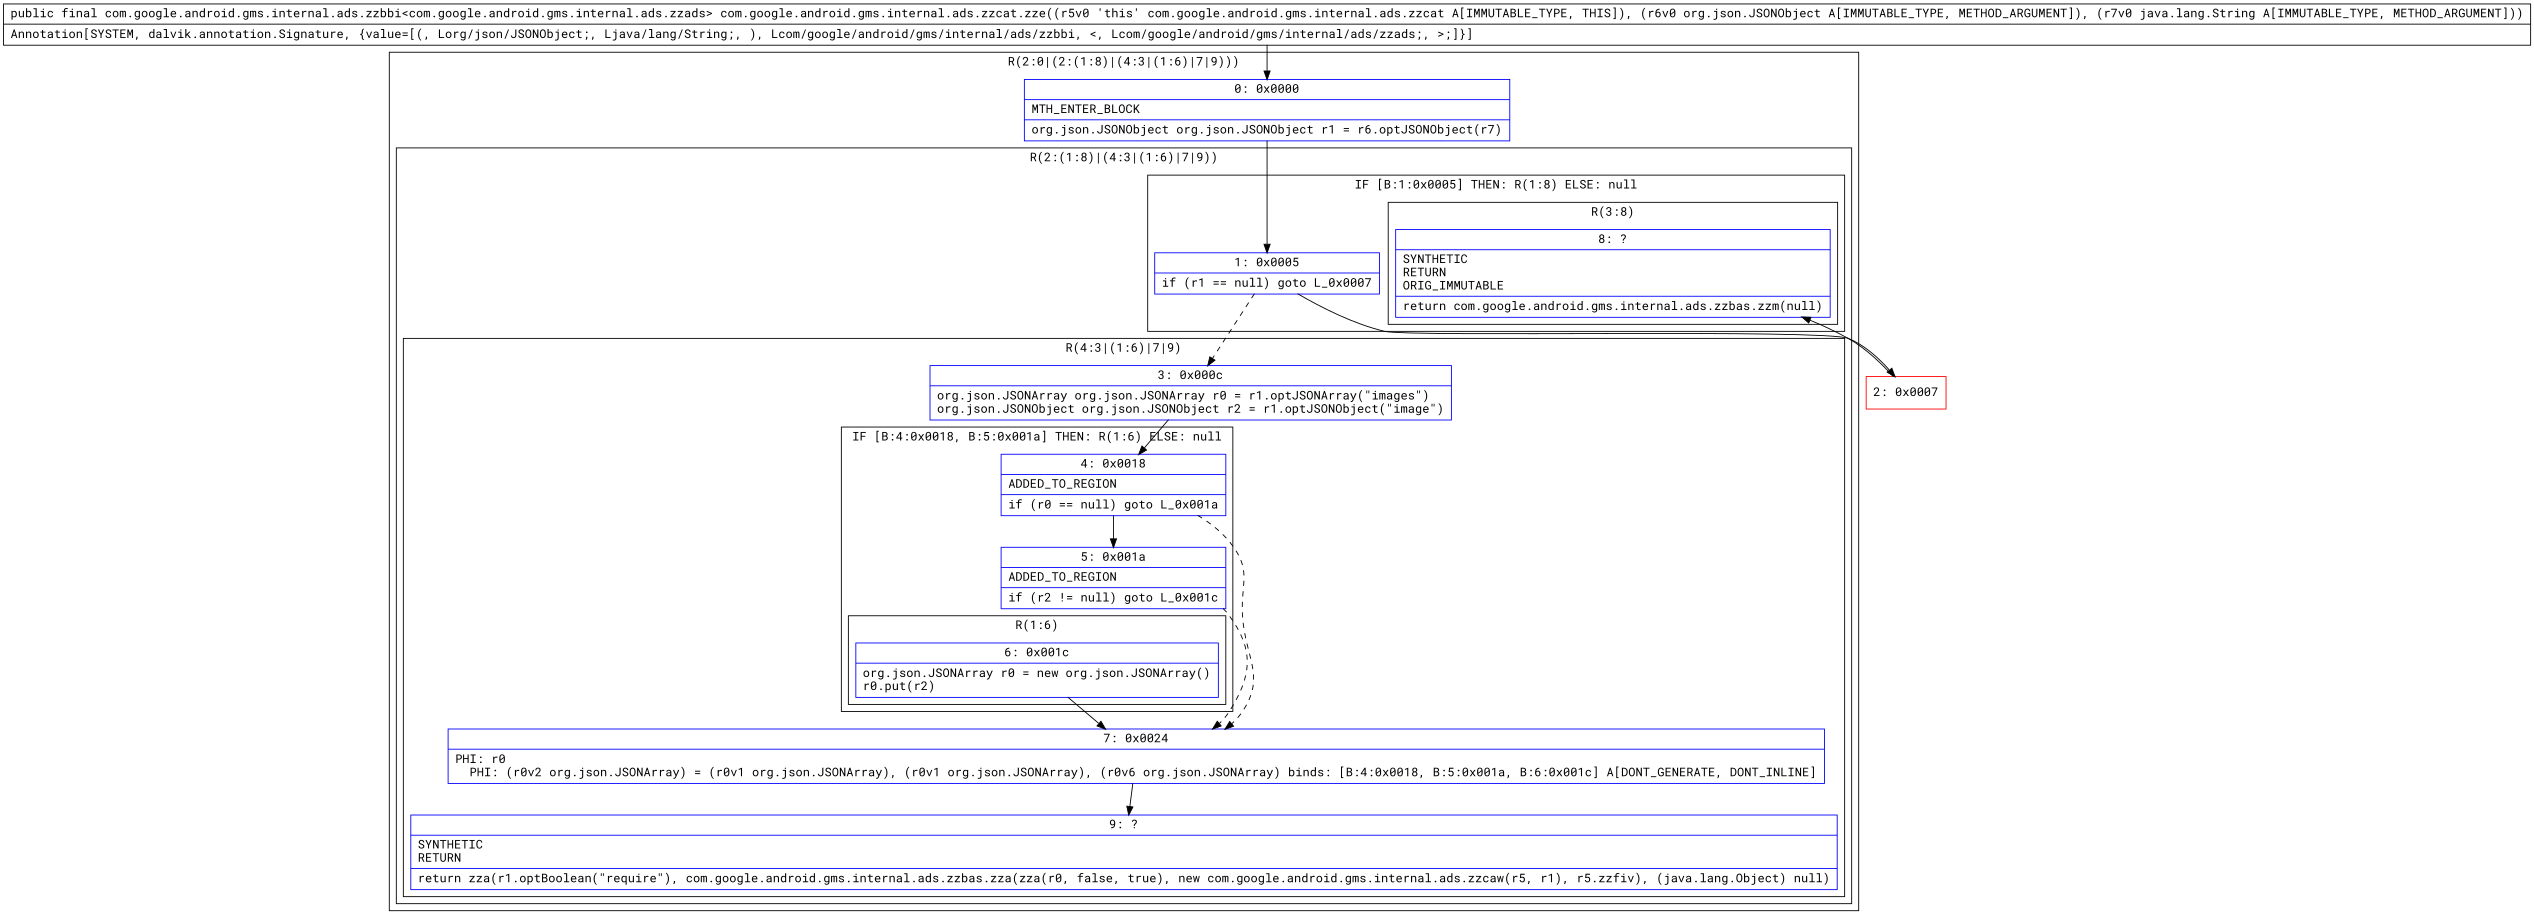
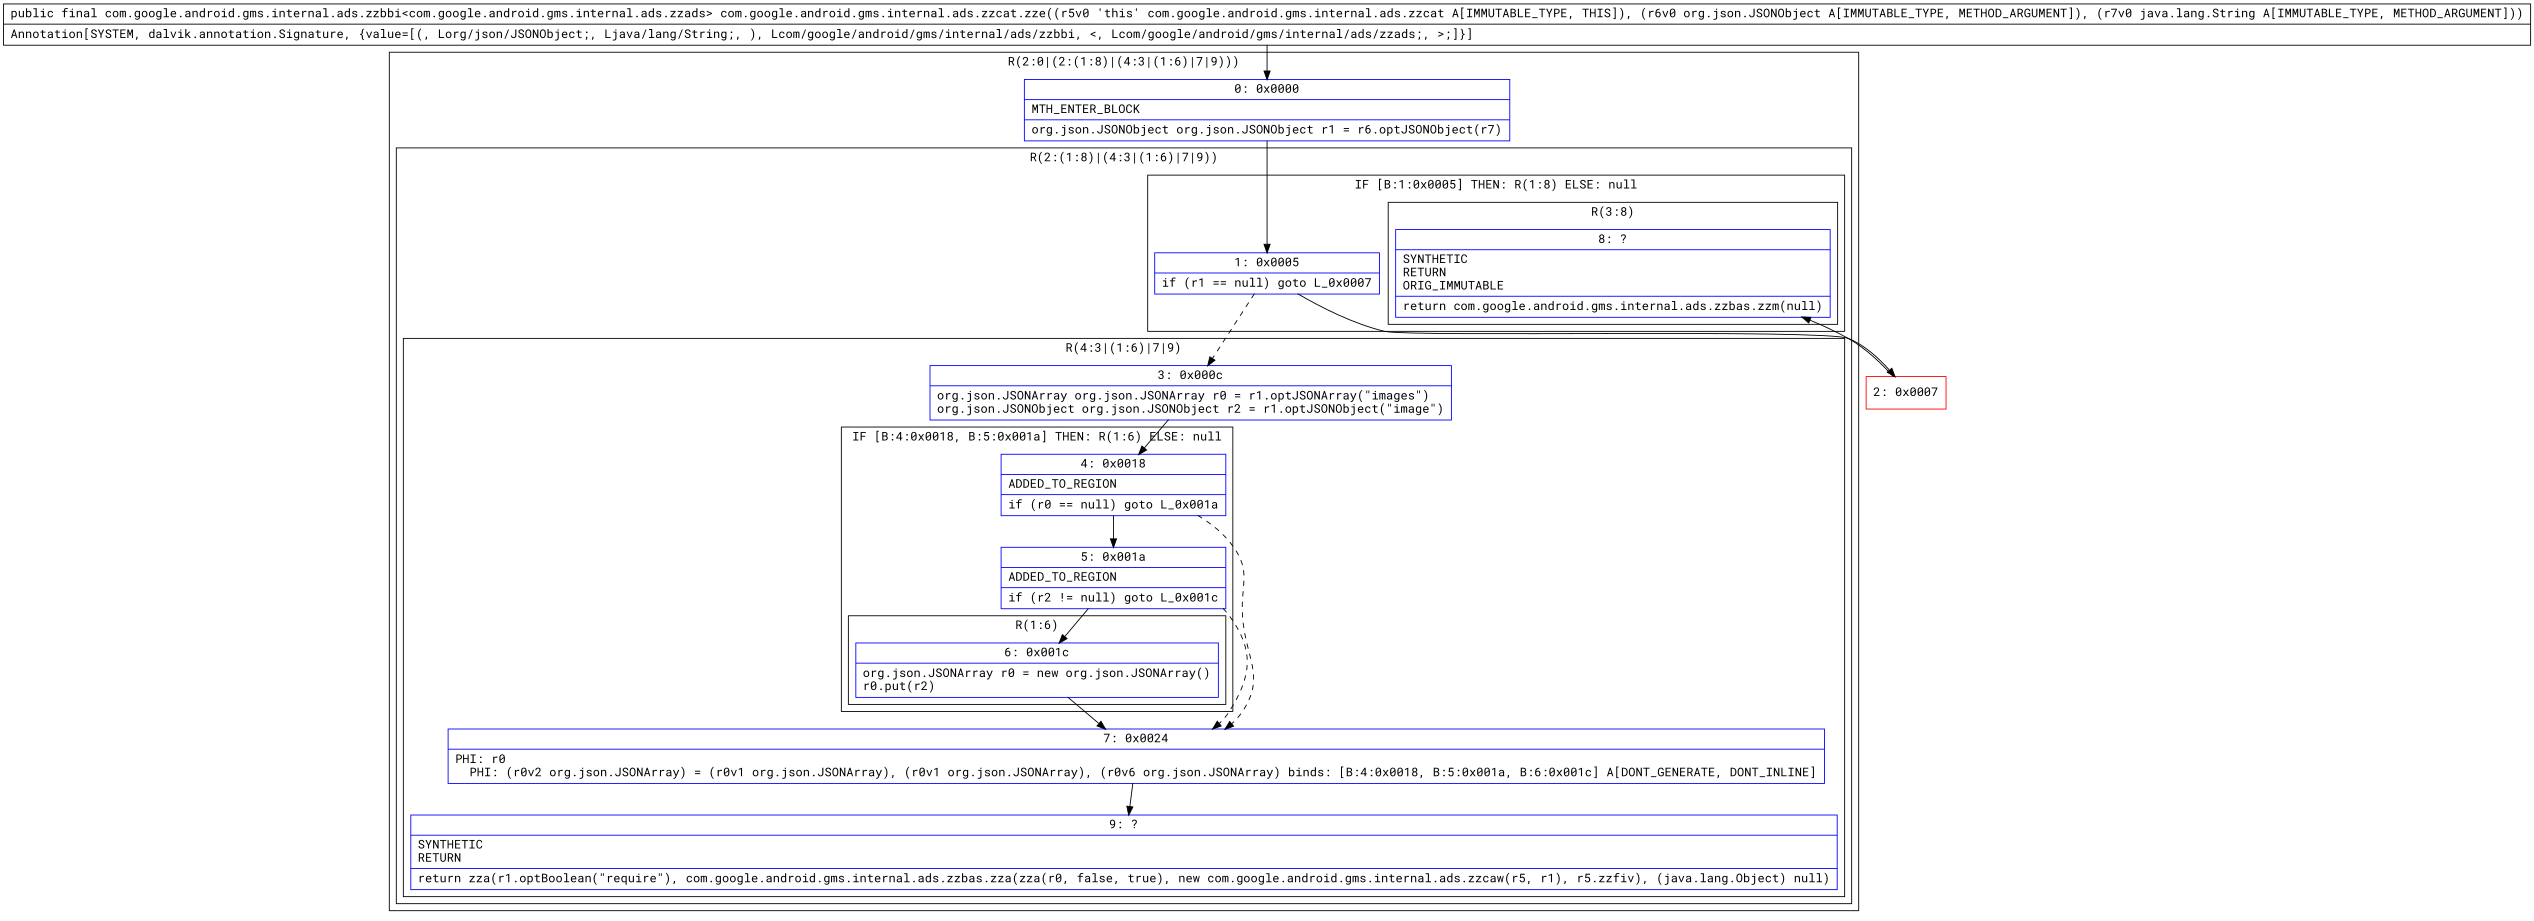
none -> (1077, 622)
